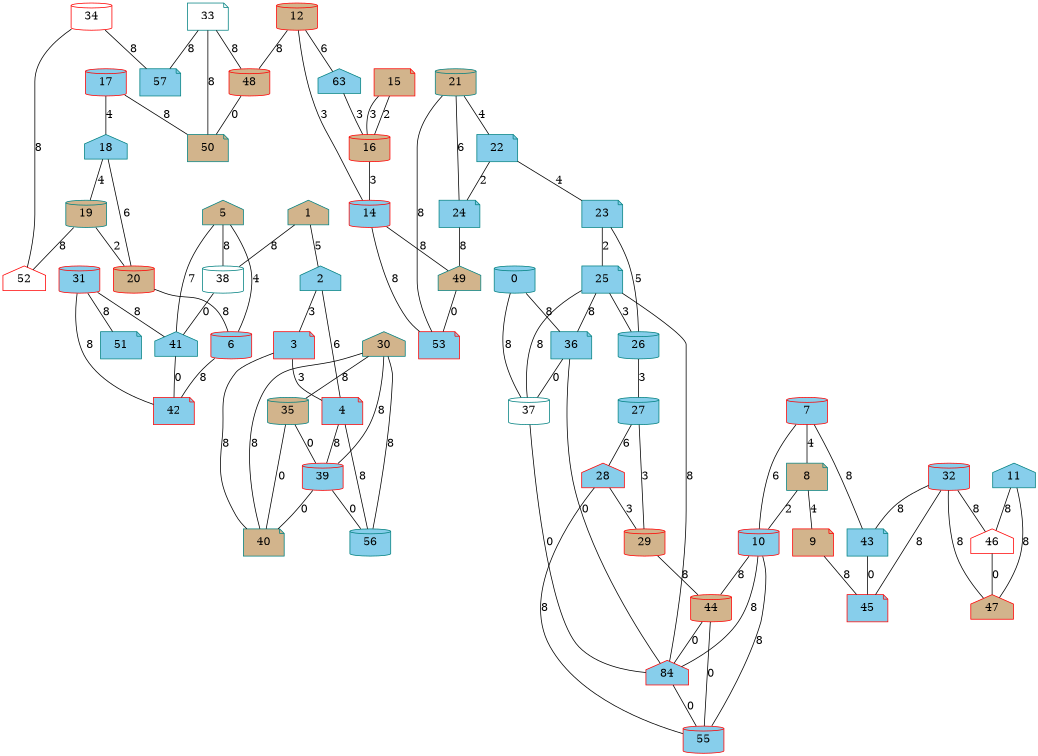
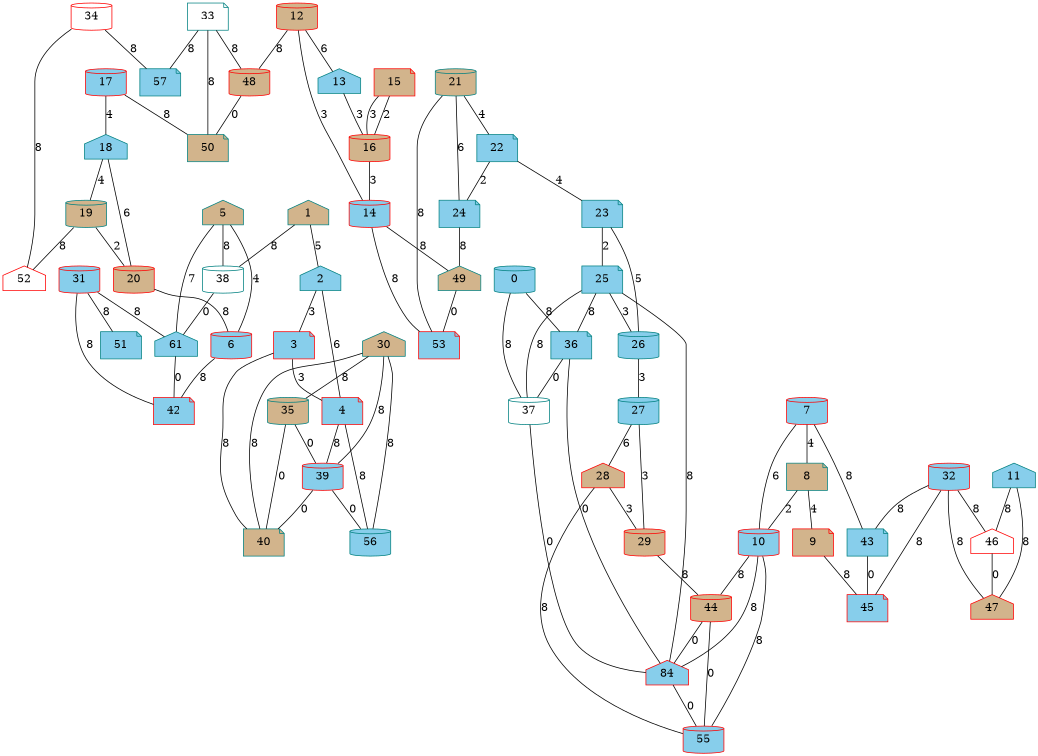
(339, 82) -> (339, 82)
(176, 345) -> (176, 345)
(603, 477) -> (603, 477)
